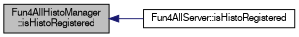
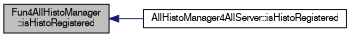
(219, 19) -> (245, 19)
